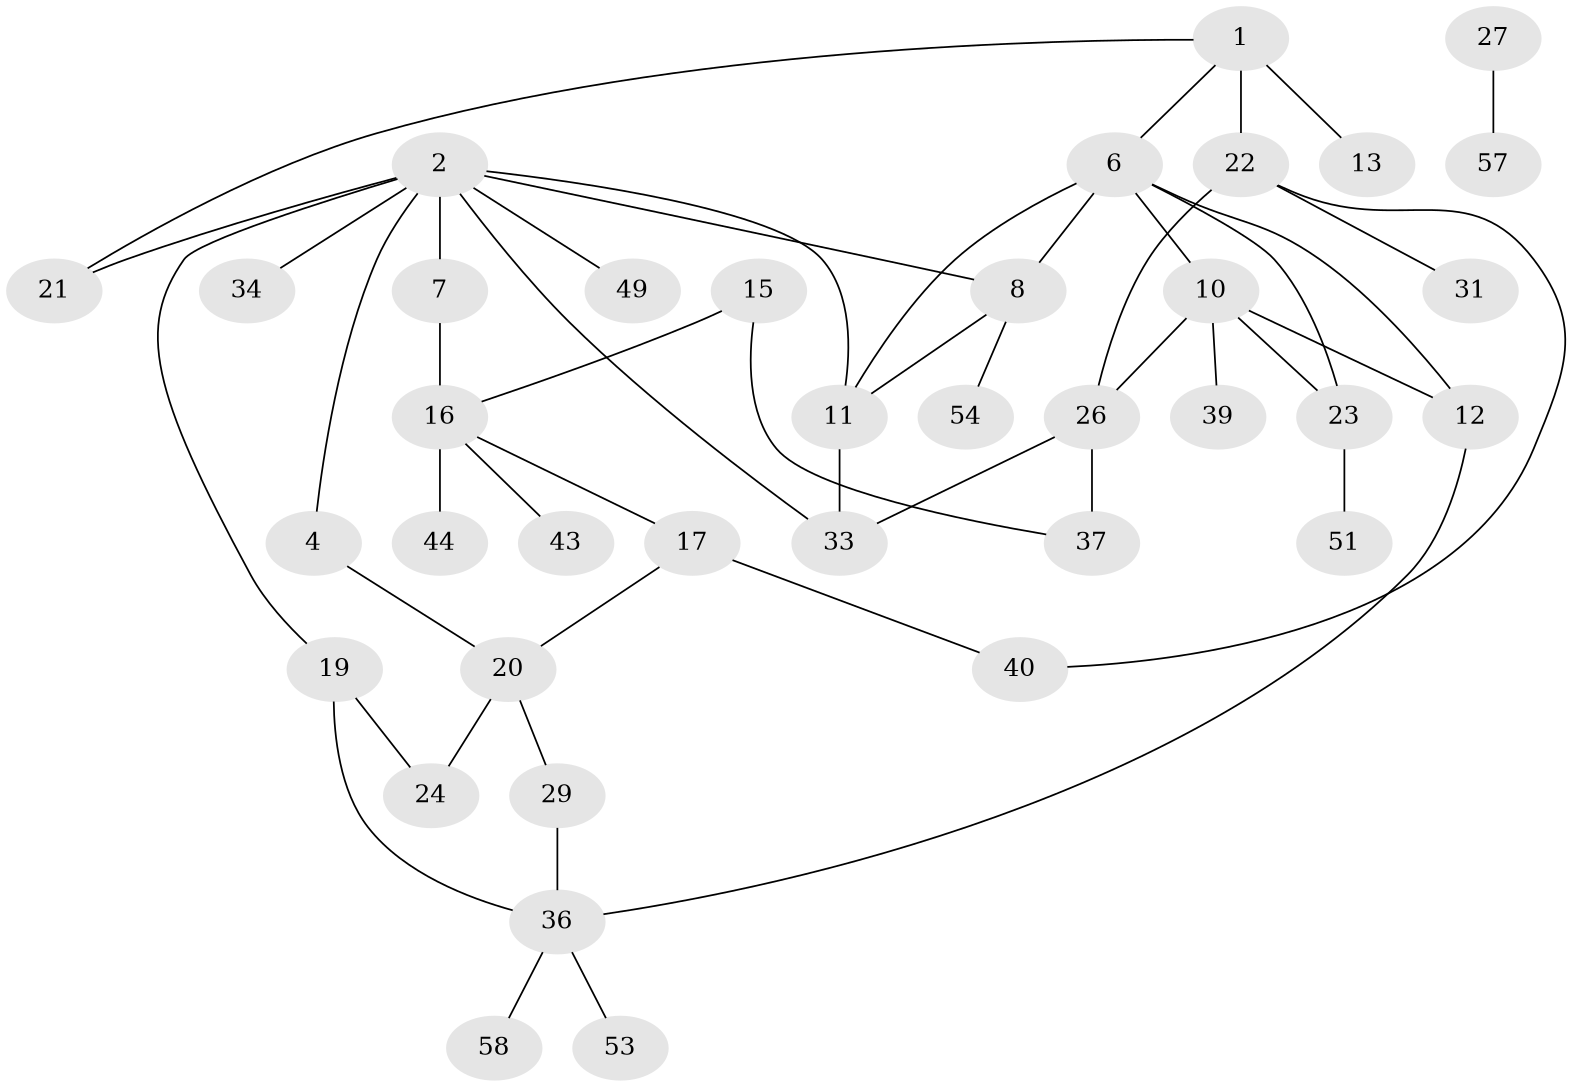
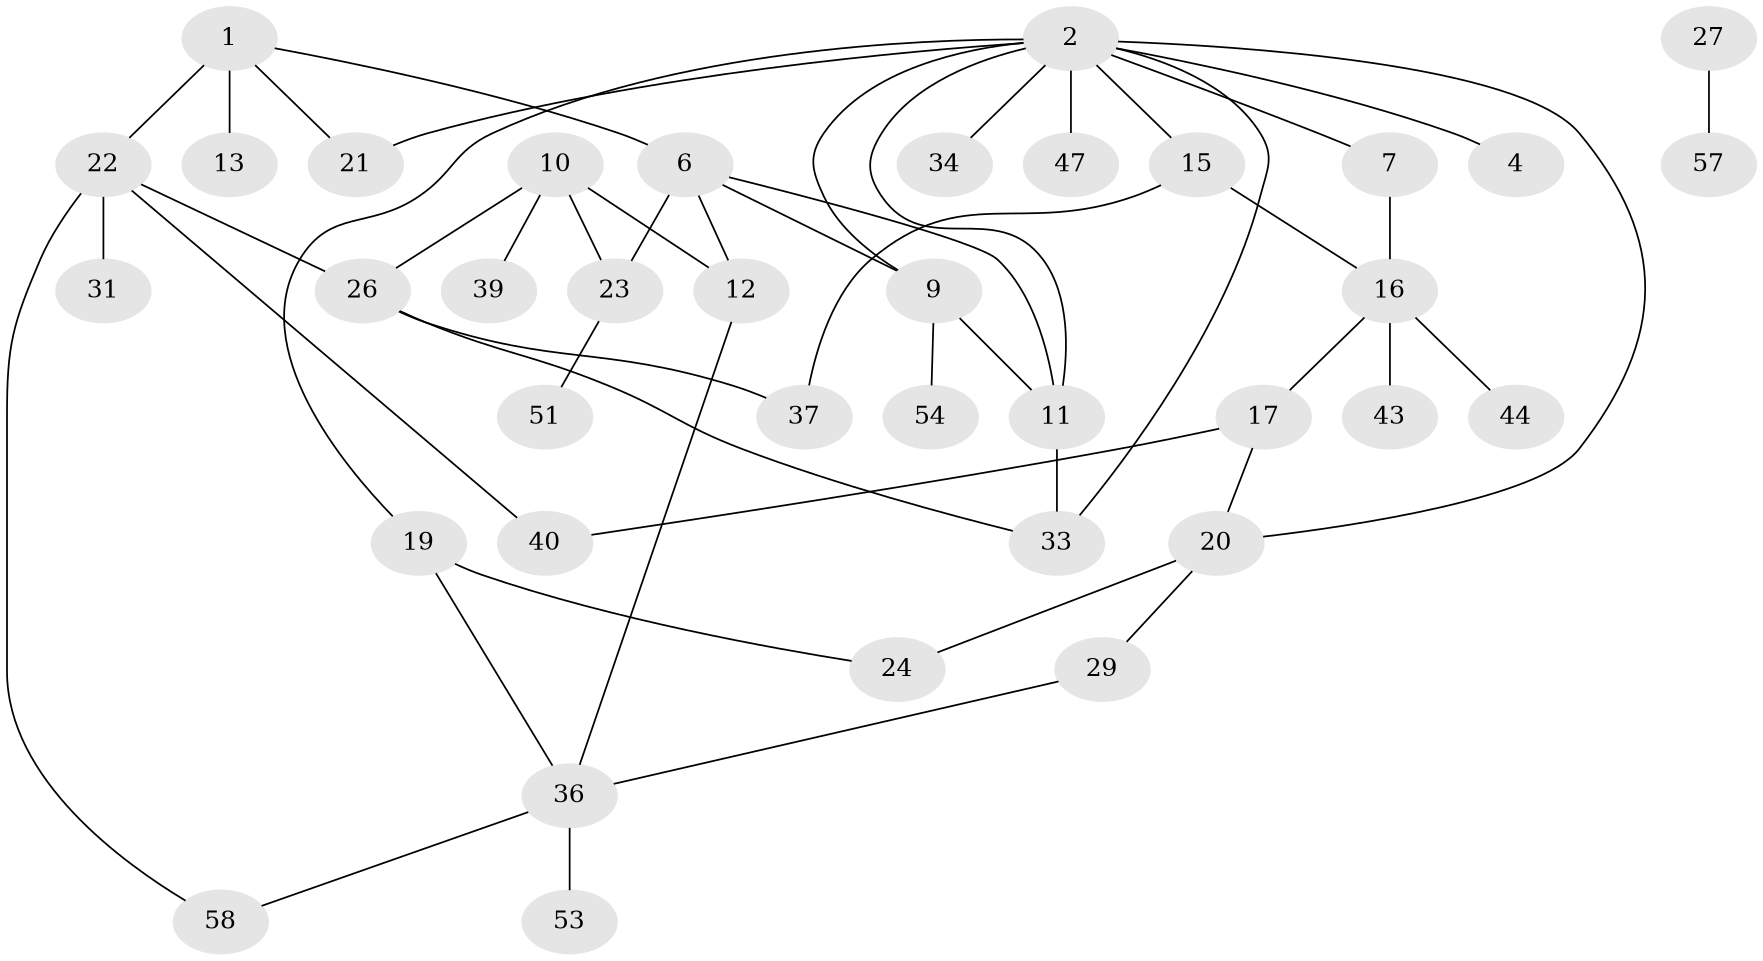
none -> (1134, 101)
(1160, 224) -> none
(633, 291) -> (1071, 165)
(1018, 291) -> (934, 291)
none -> (7, 575)
(411, 606) -> (1632, 220)
